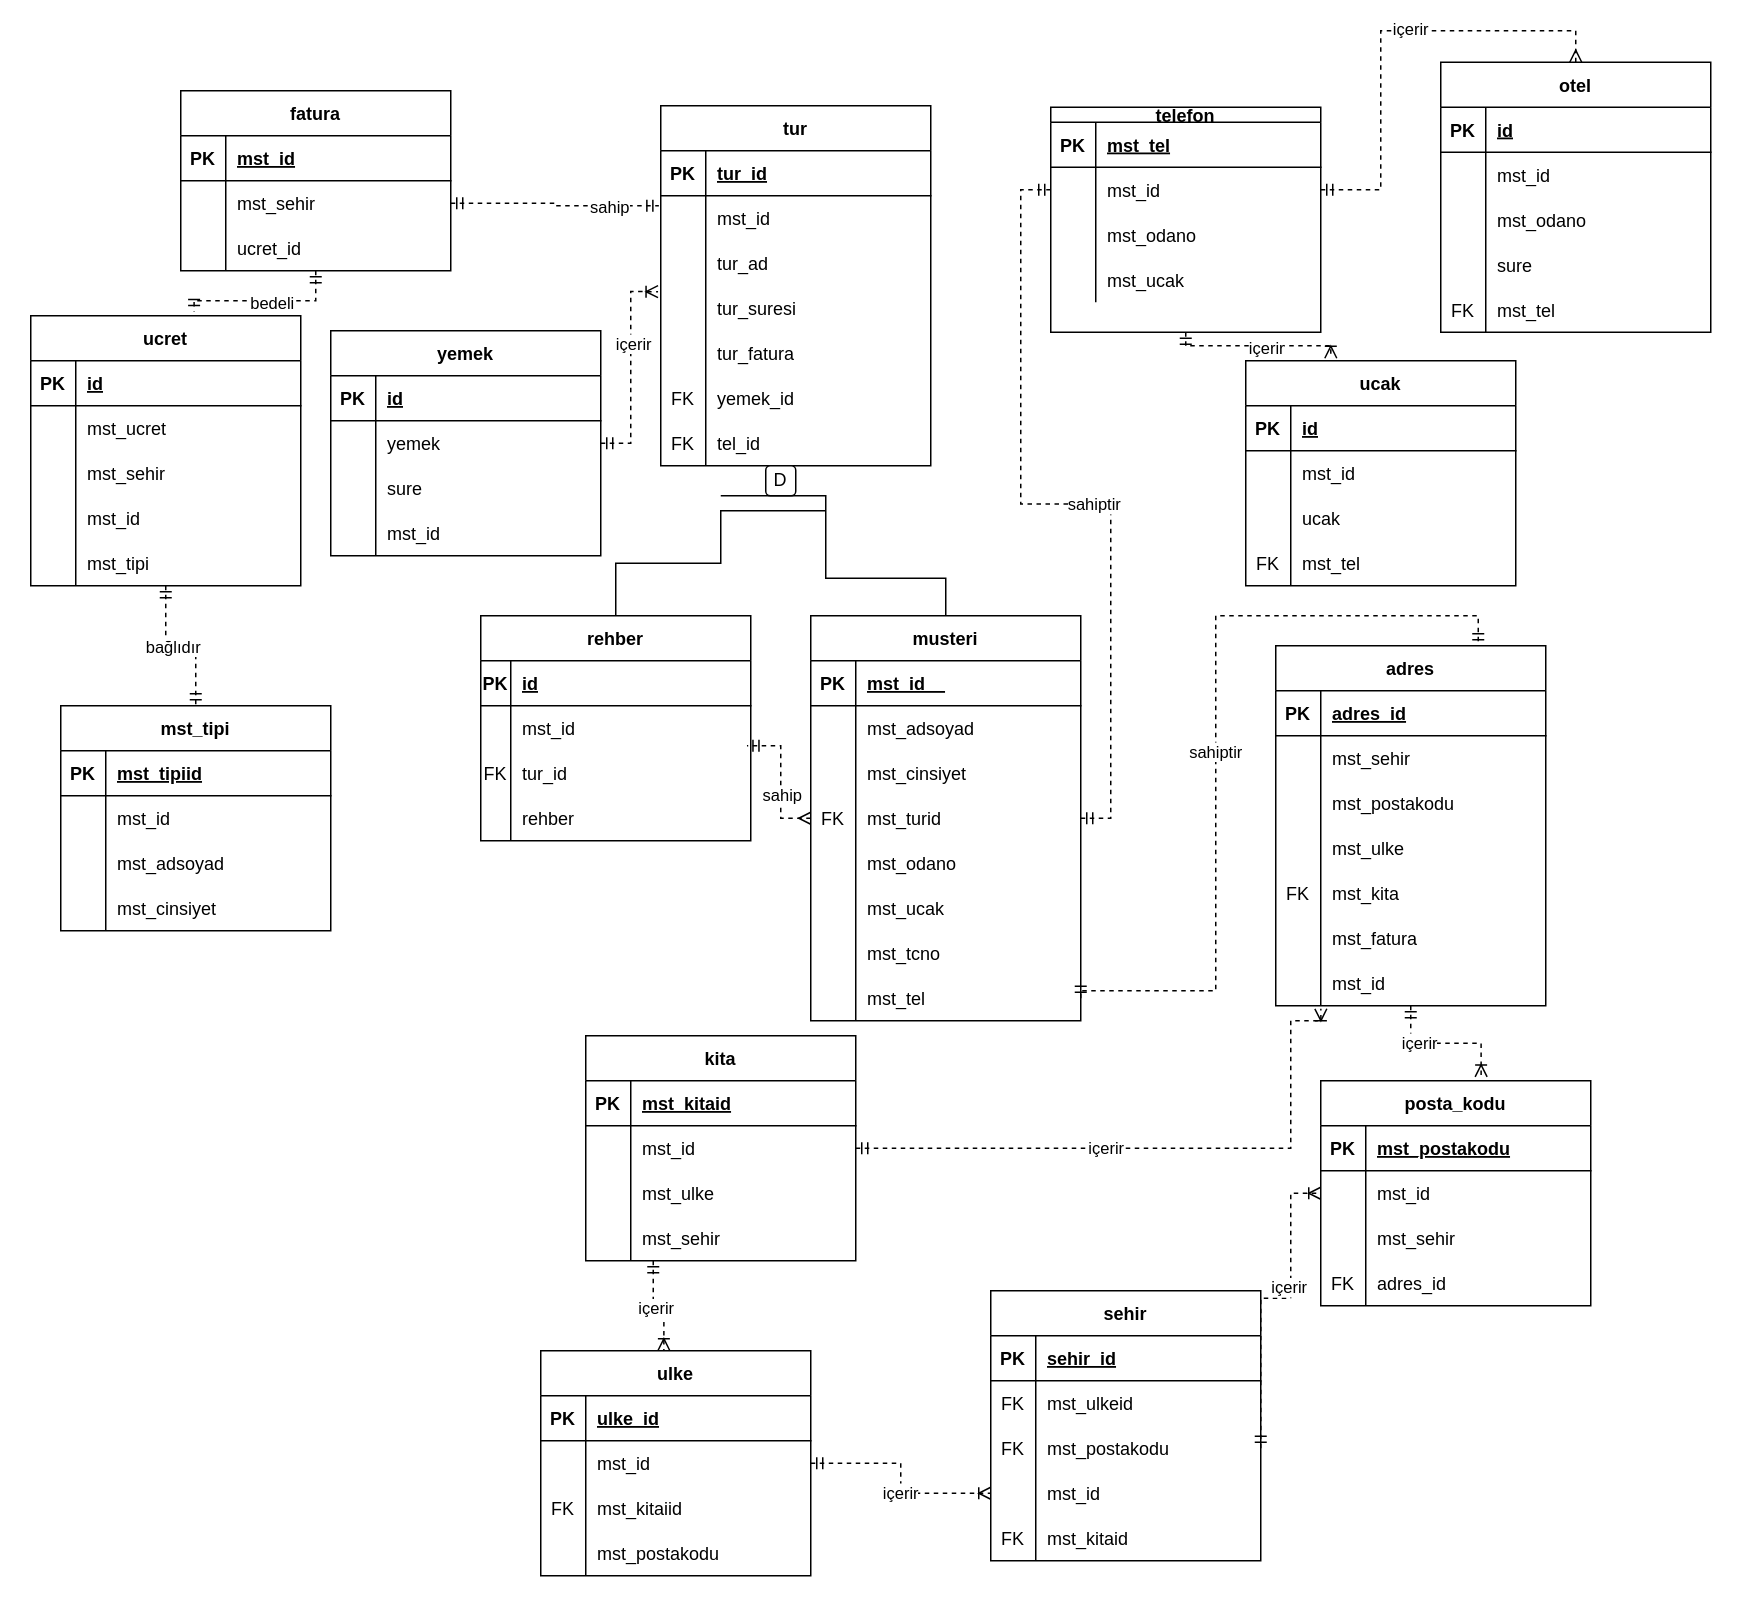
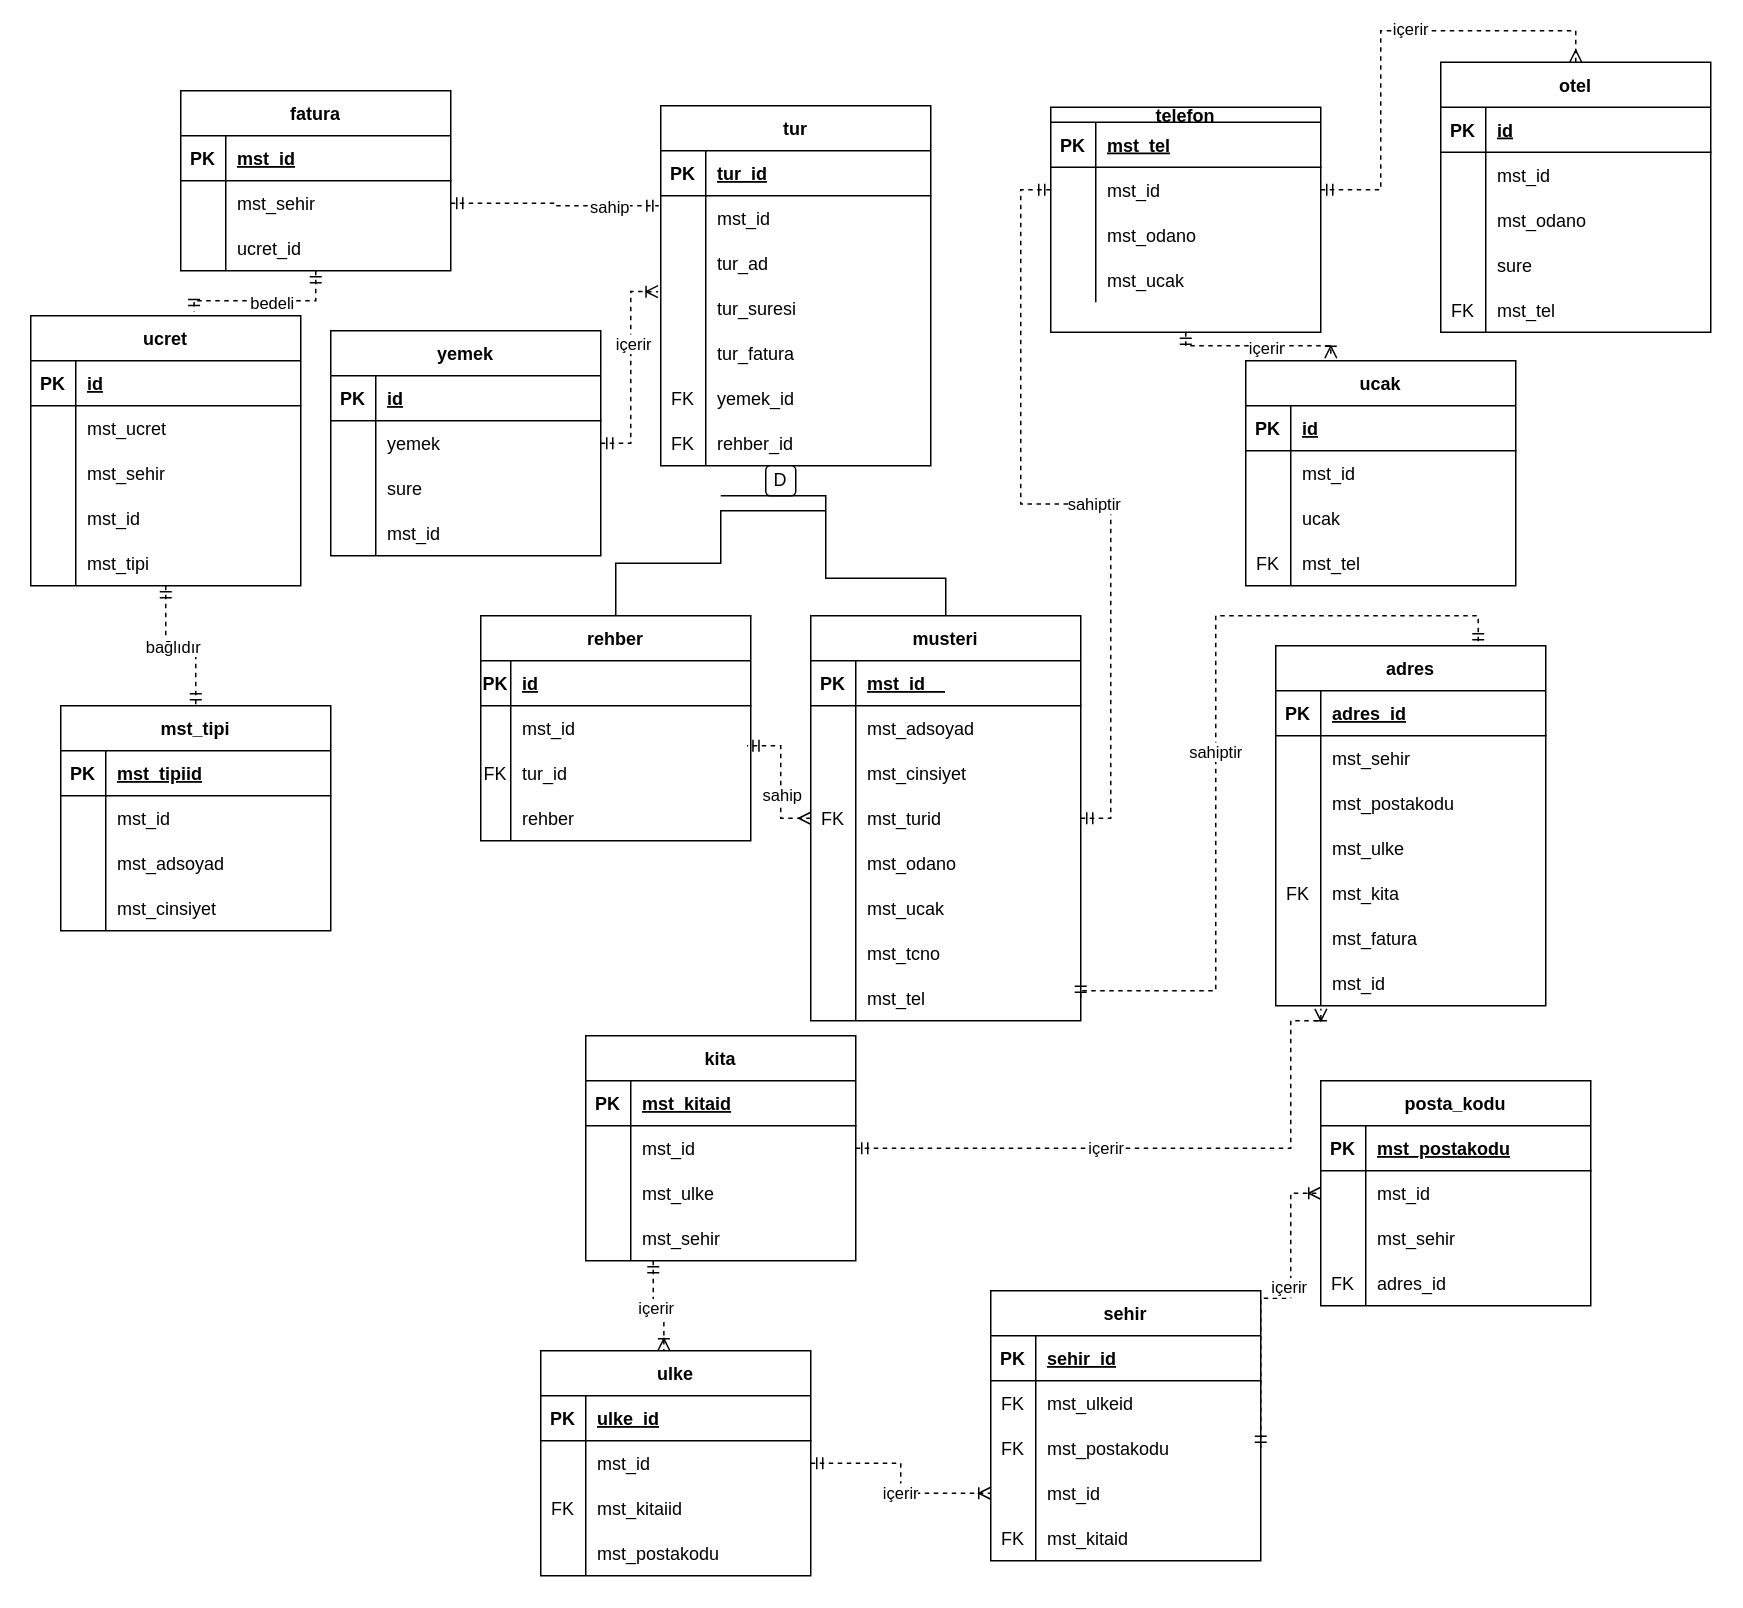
(743, 444) -> (760, 444)
(1459, 1043) -> none
